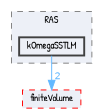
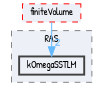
(52, 69) -> (52, 37)
